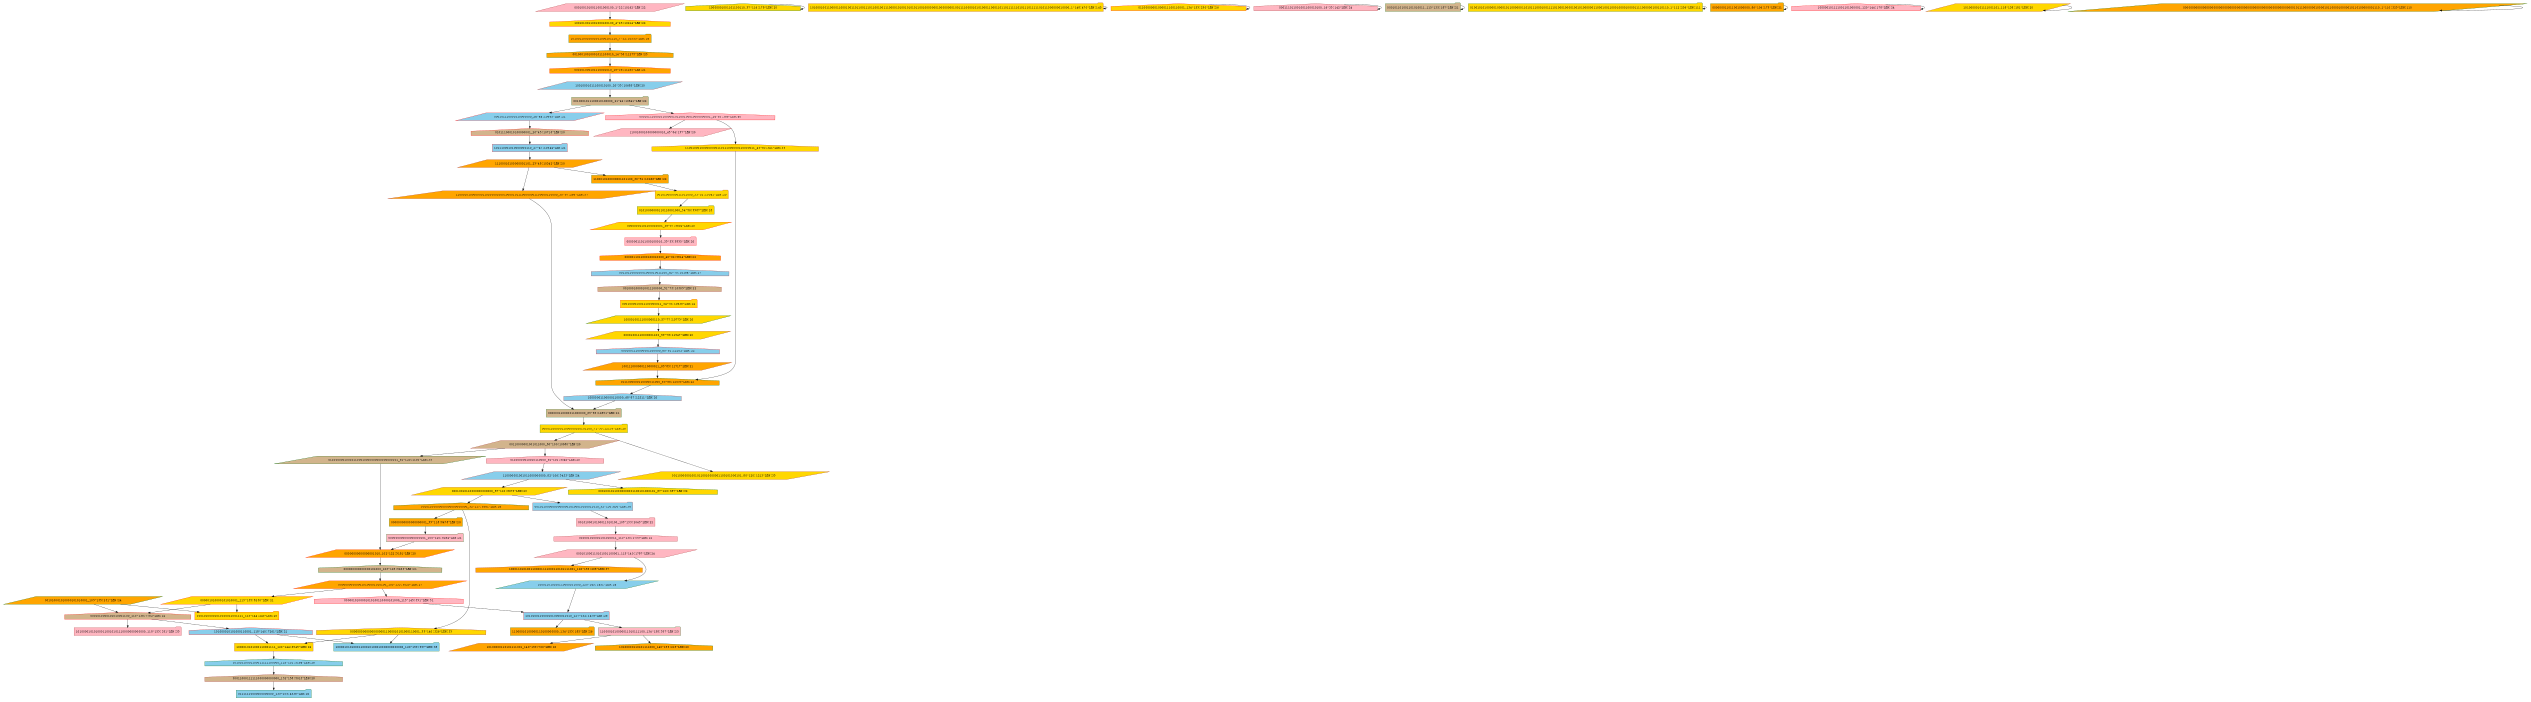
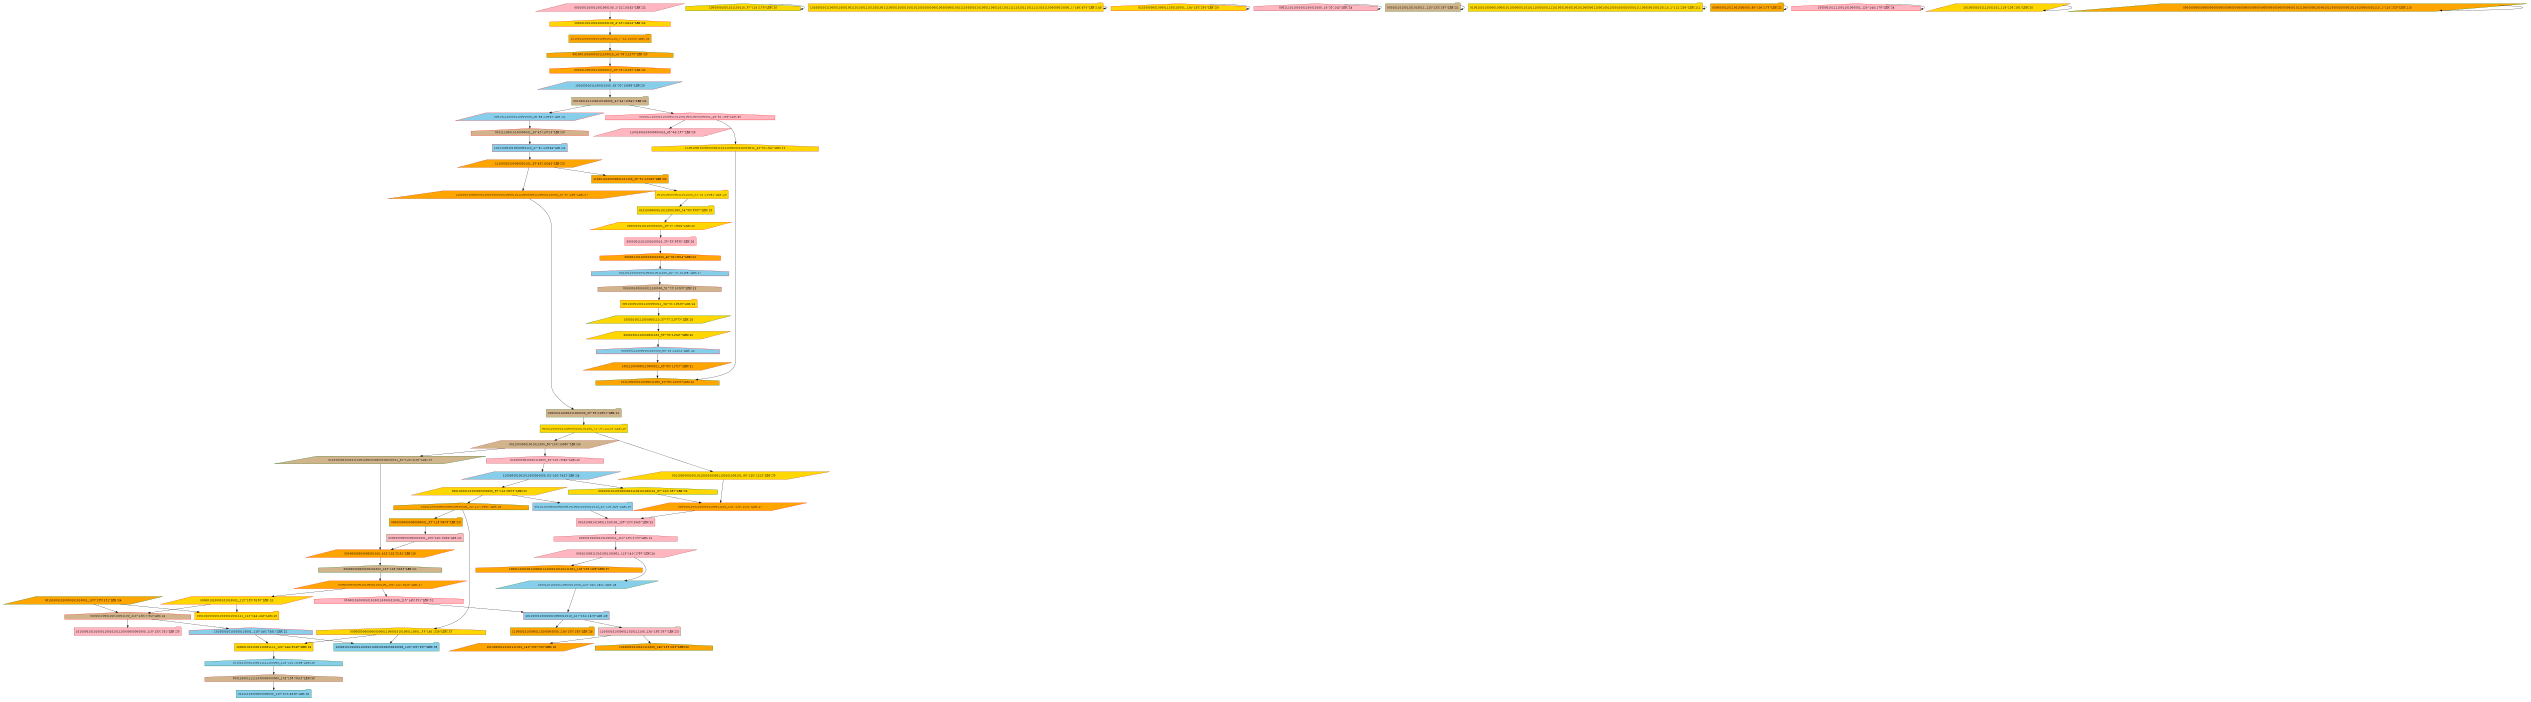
(623, 398) -> none
none -> (720, 507)
